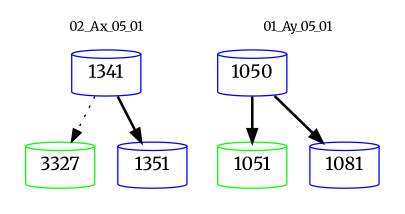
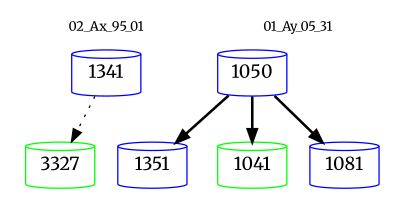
(106, 28) -> (106, 28)
(298, 28) -> (298, 28)
(126, 113) -> (216, 107)
(252, 165) -> (252, 165)
